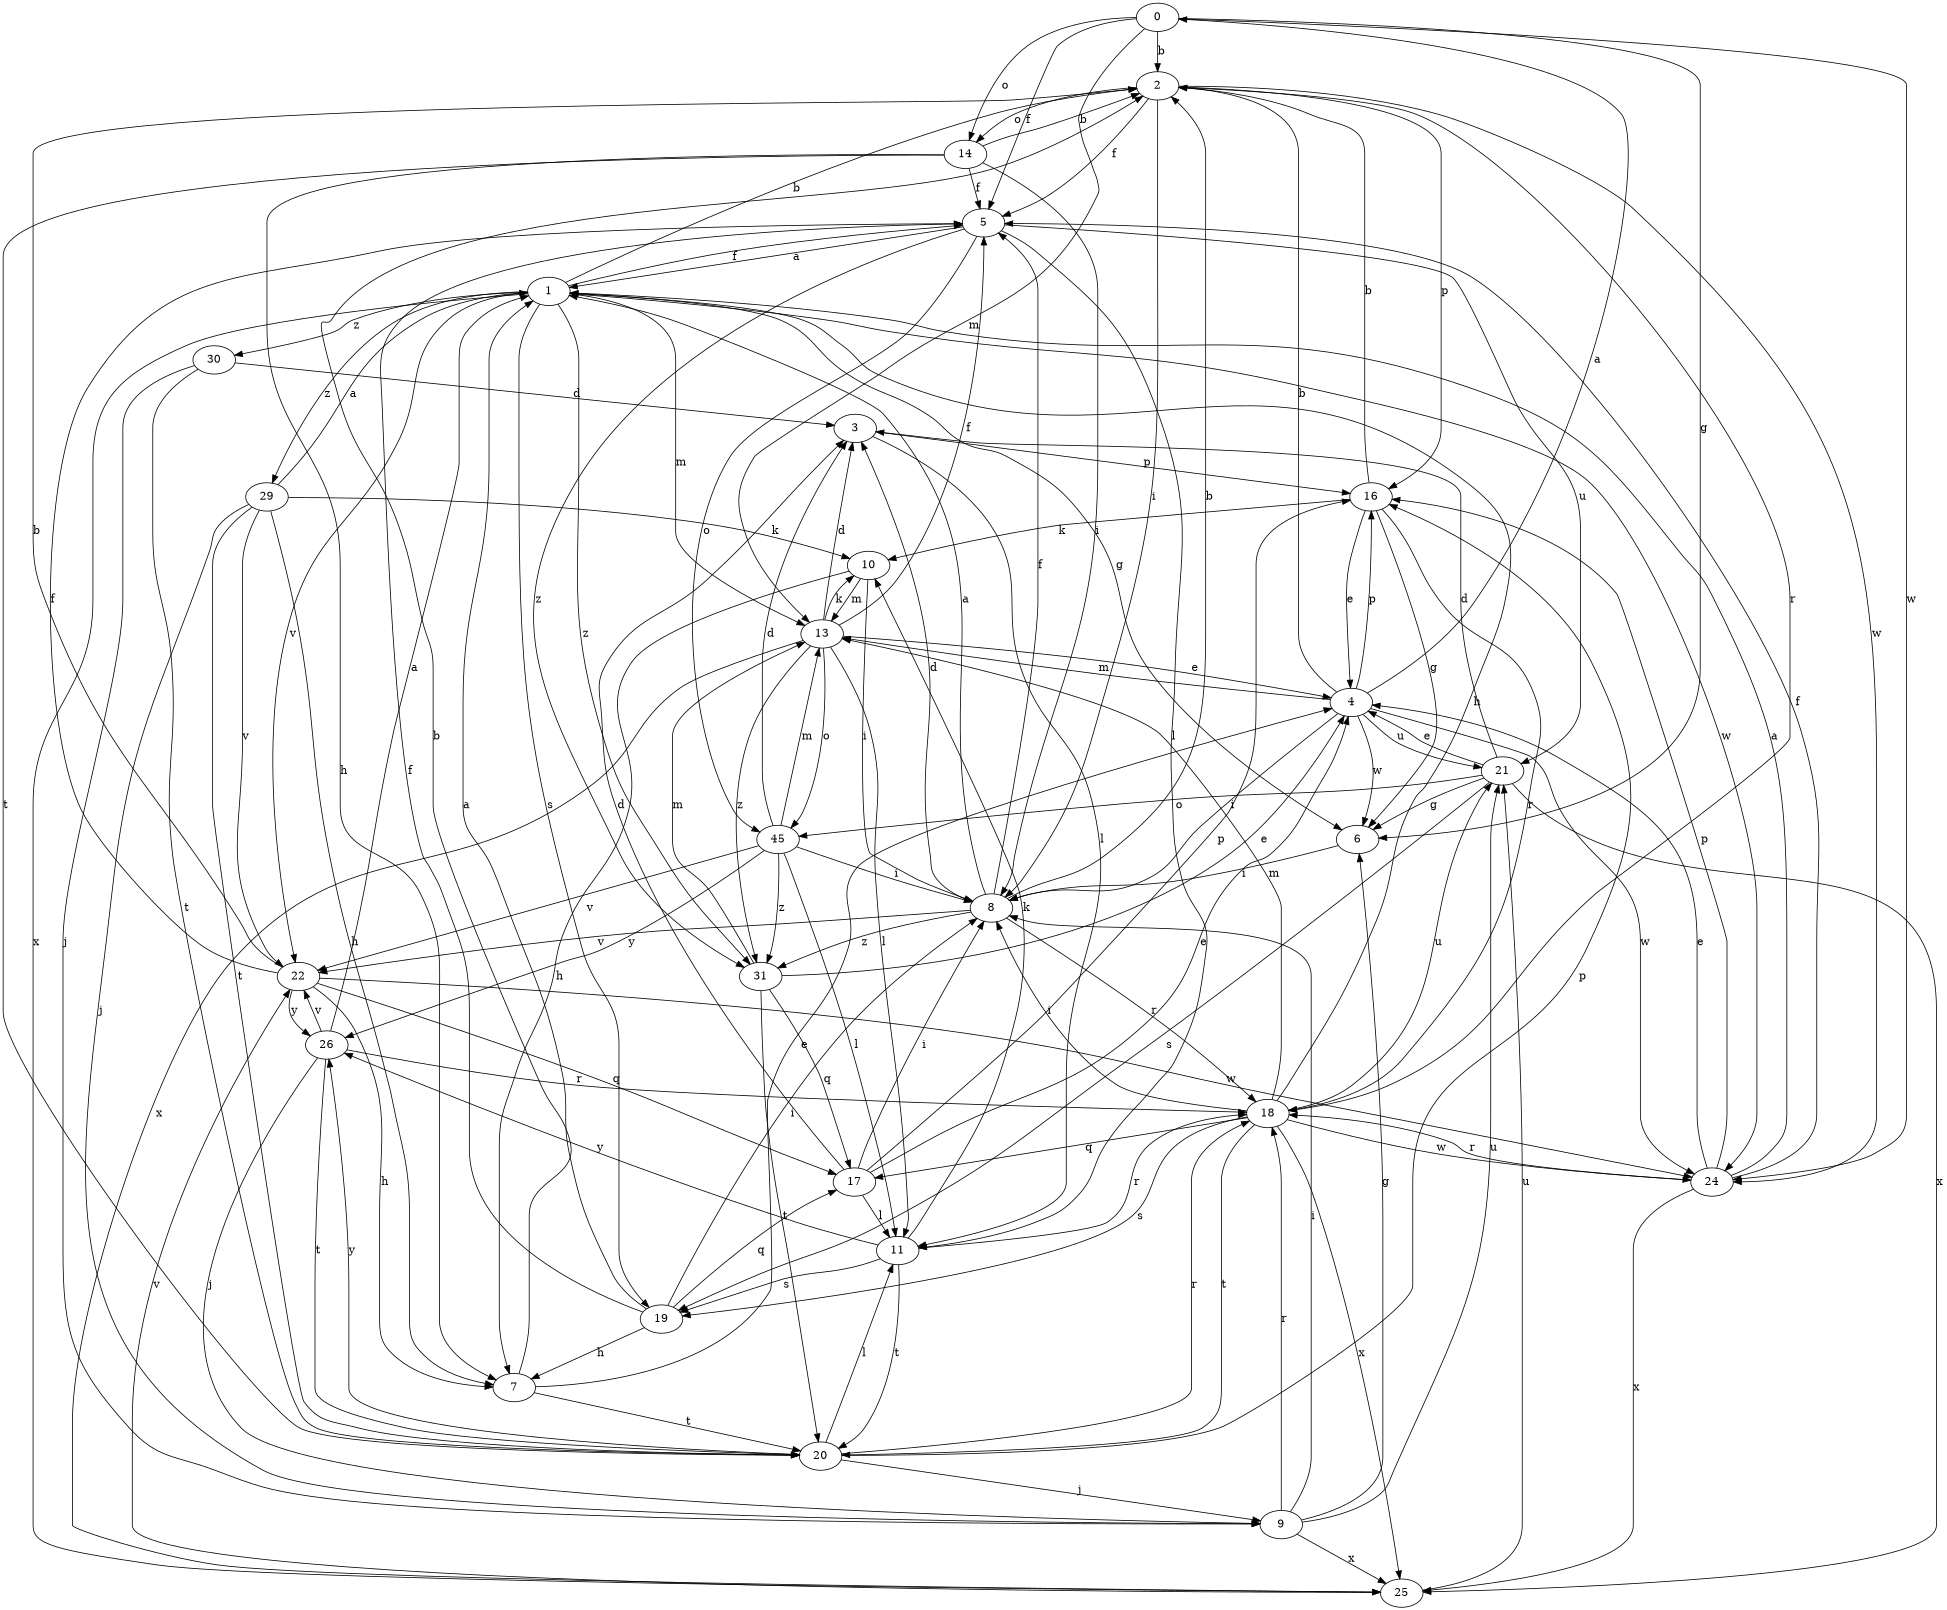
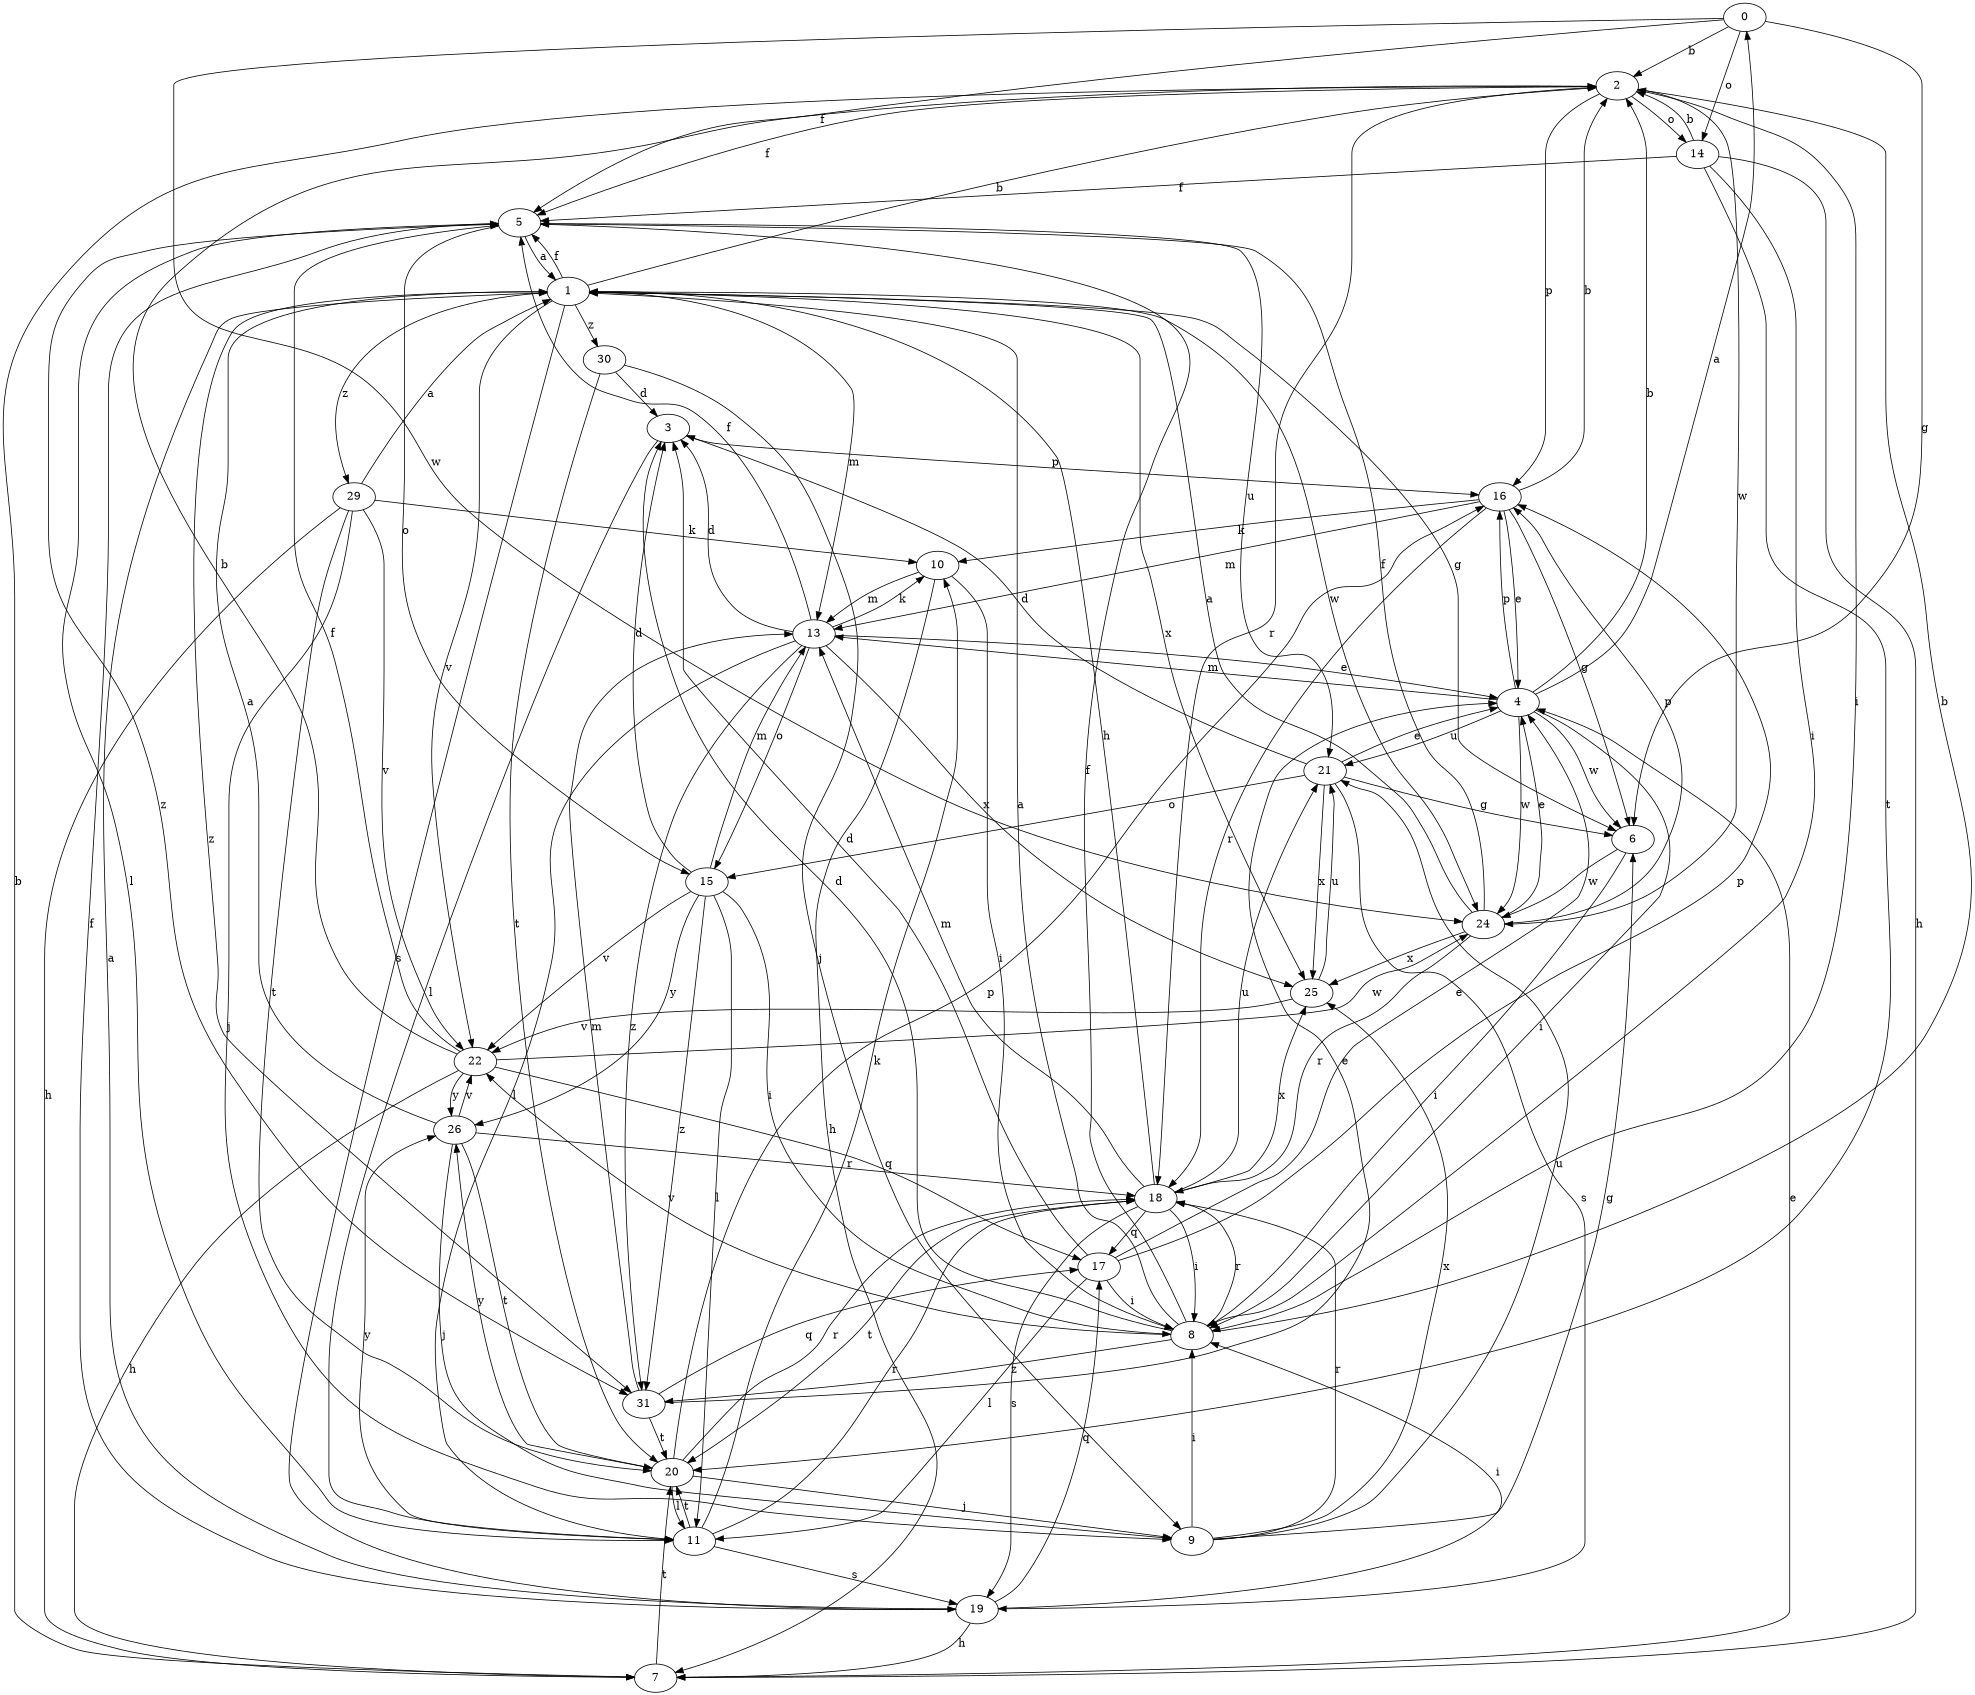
(959, 325) -> (1161, 565)
(778, 839) -> (707, 882)
(1463, 1158) -> (1566, 886)
